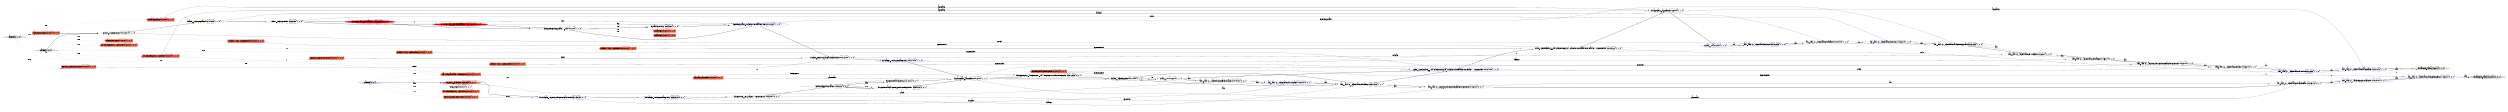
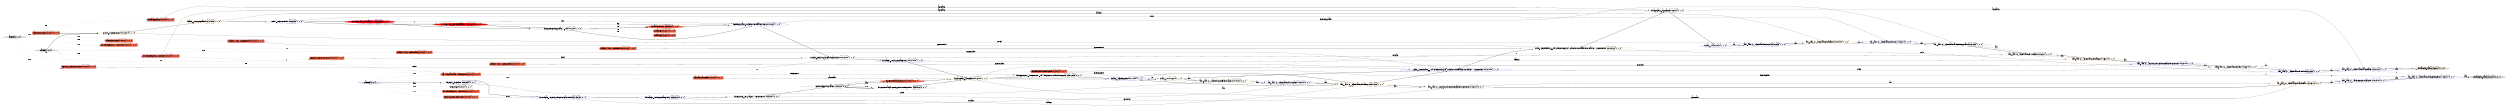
(665, 27) -> (665, 27)
(902, 81) -> (902, 81)
(461, 83) -> (461, 83)
